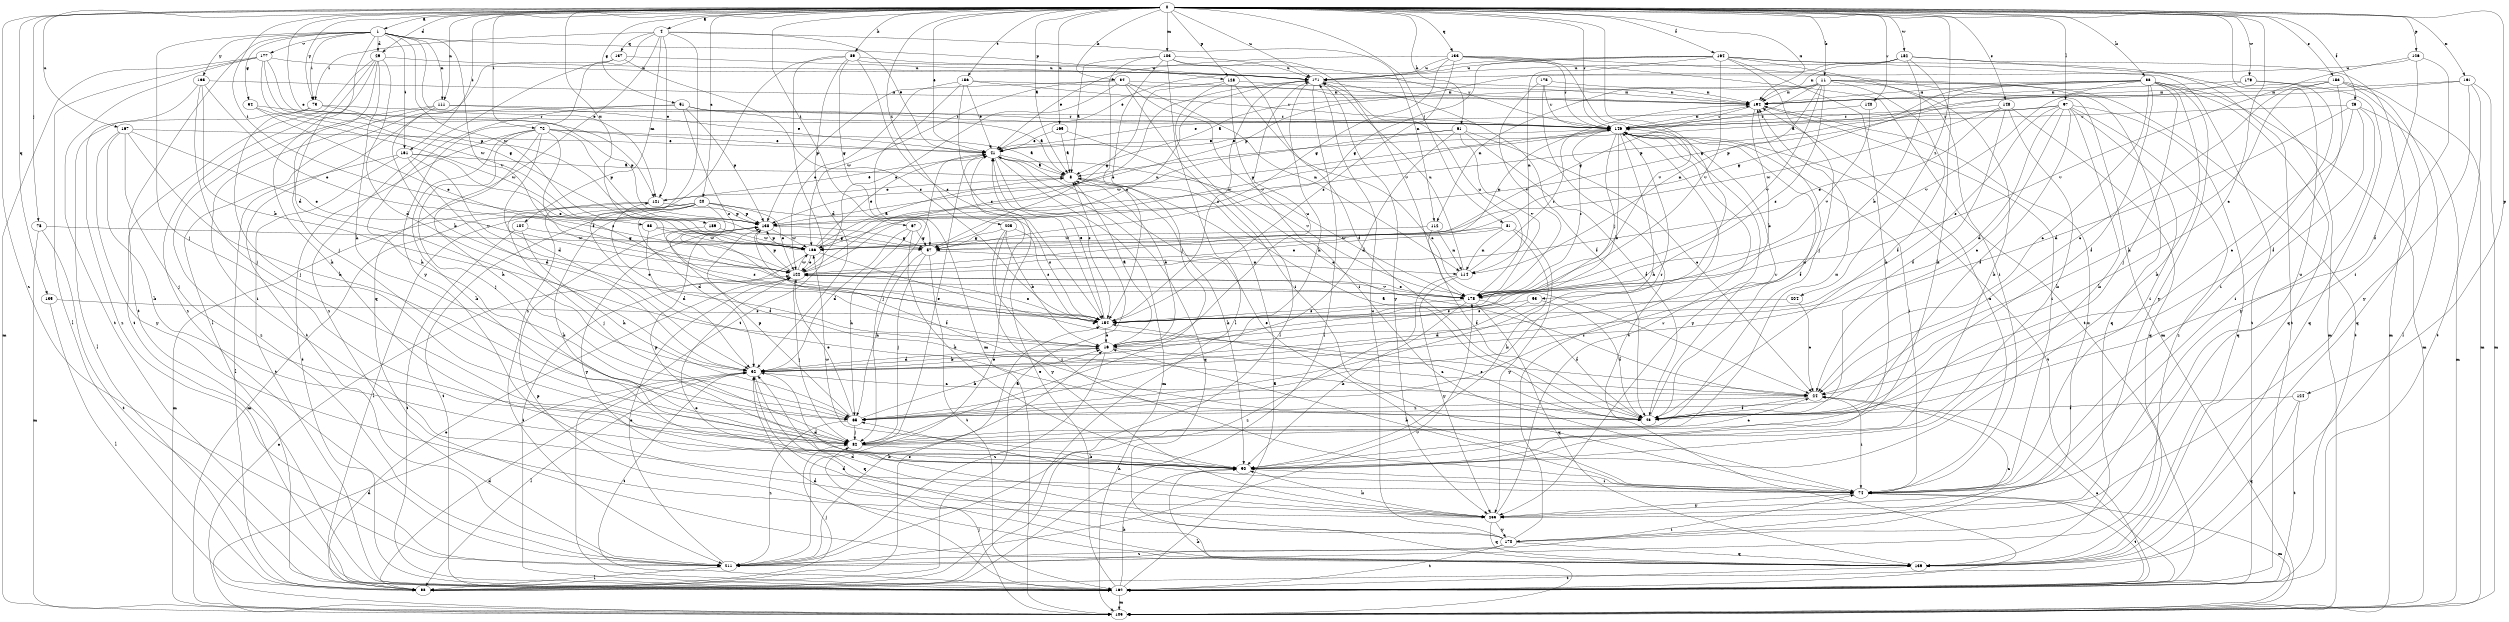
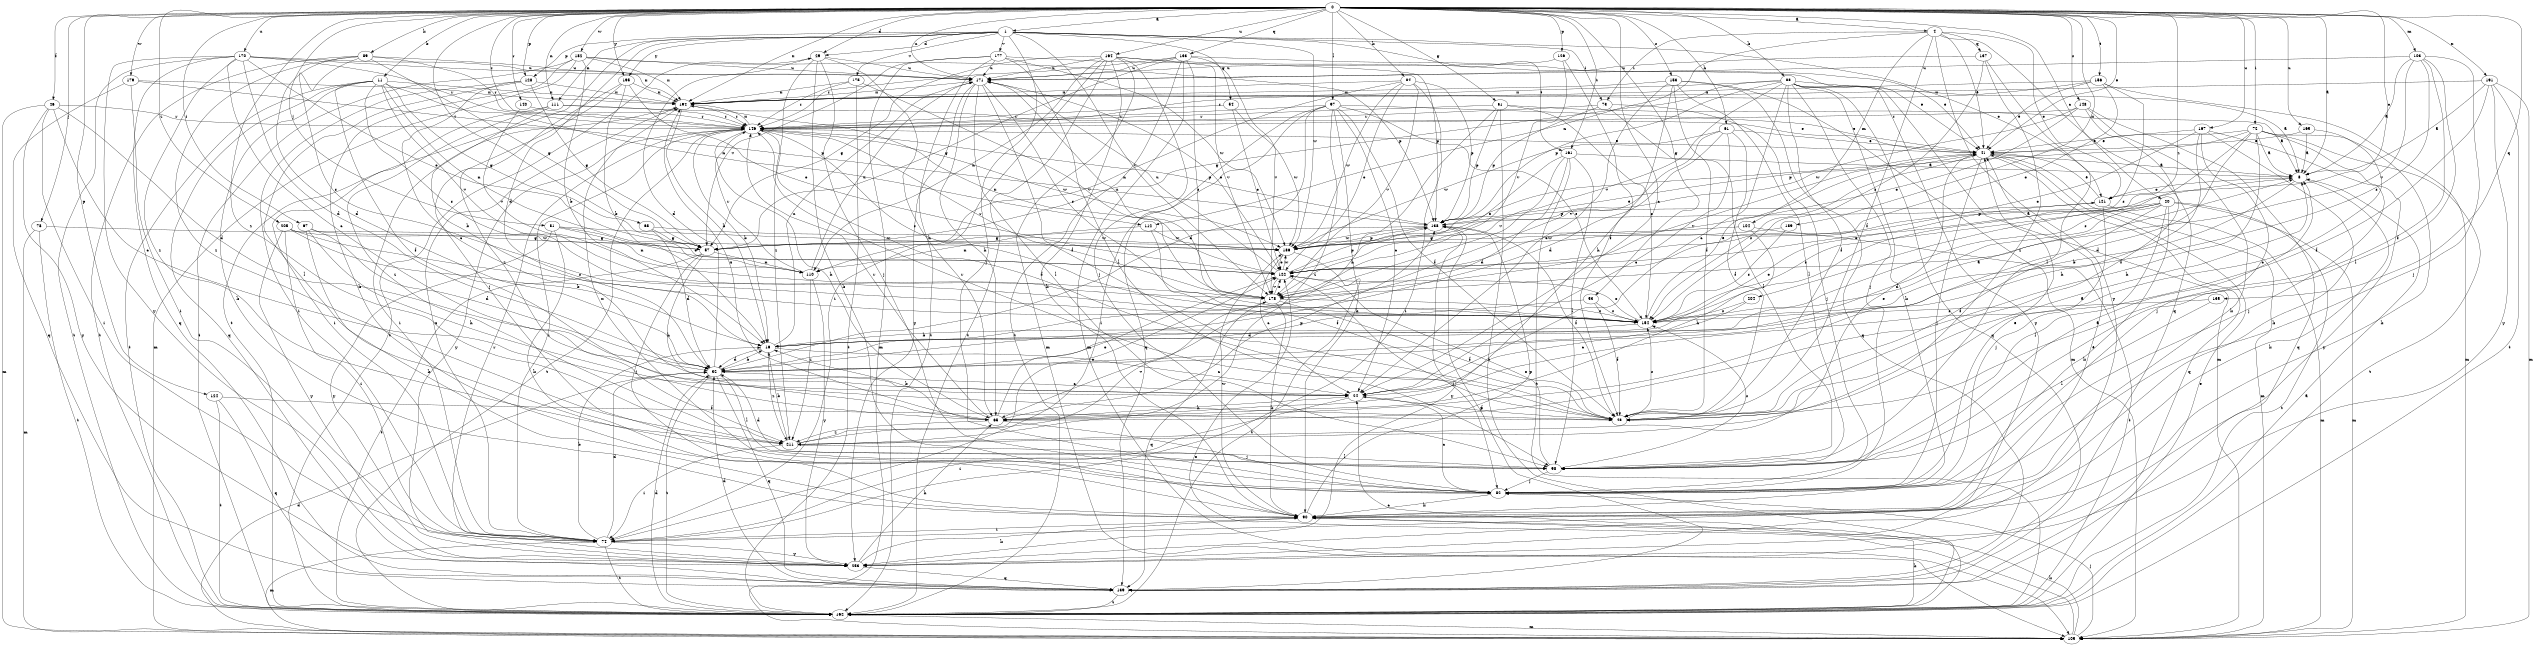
(704, 9) -> (944, 11)
(1676, 32) -> (1241, 32)
none -> (926, 48)
(511, 153) -> (733, 153)
(1615, 226) -> (915, 226)
(494, 257) -> (645, 173)
(1465, 275) -> (810, 275)
(280, 304) -> (1926, 603)
none -> (2088, 308)
(2220, 336) -> none
(1415, 408) -> (1198, 408)
(1500, 529) -> (308, 439)
